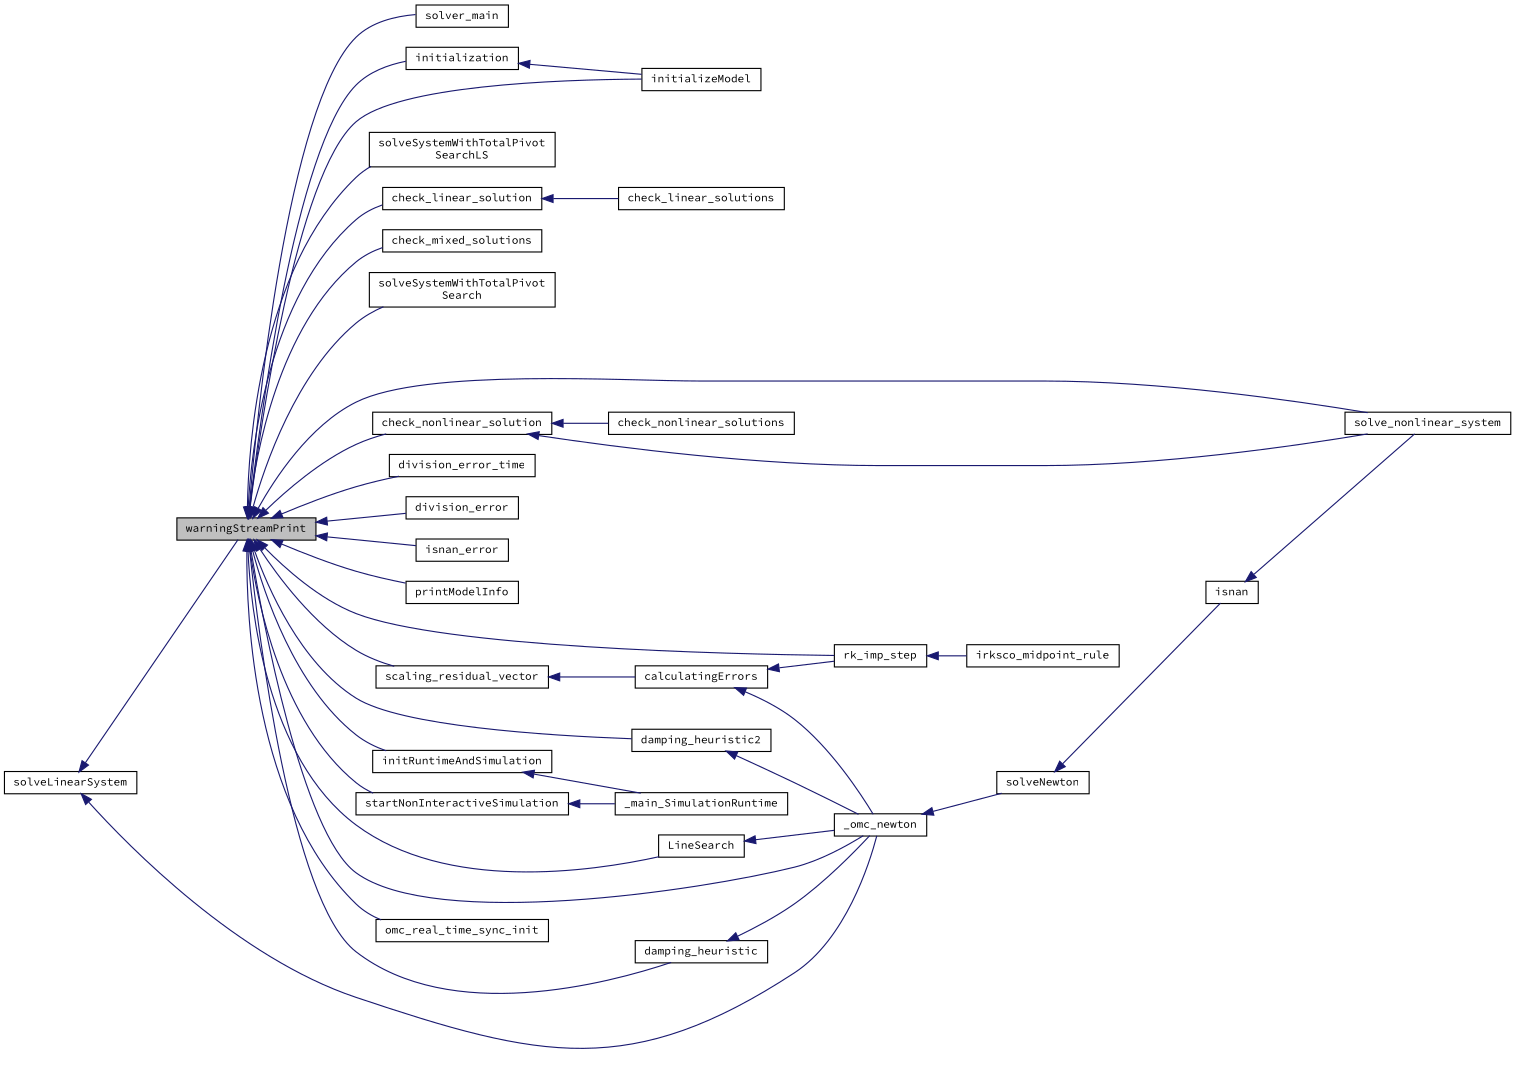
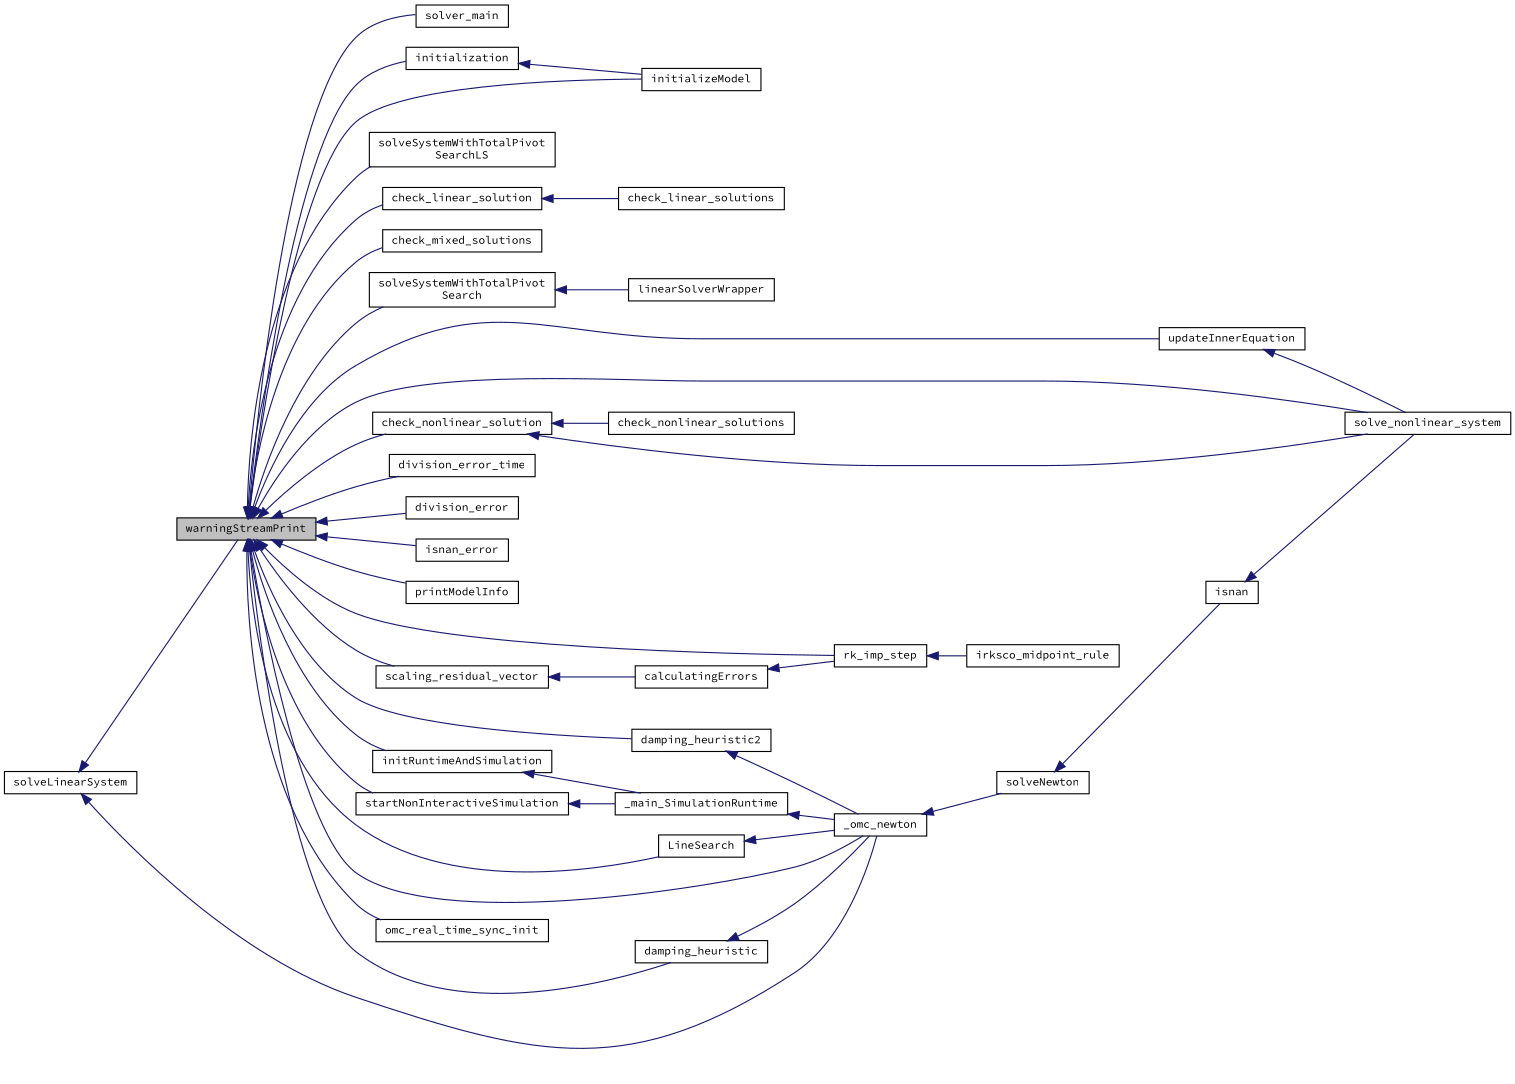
none -> (701, 290)
none -> (1232, 339)
(819, 742) -> (816, 817)
